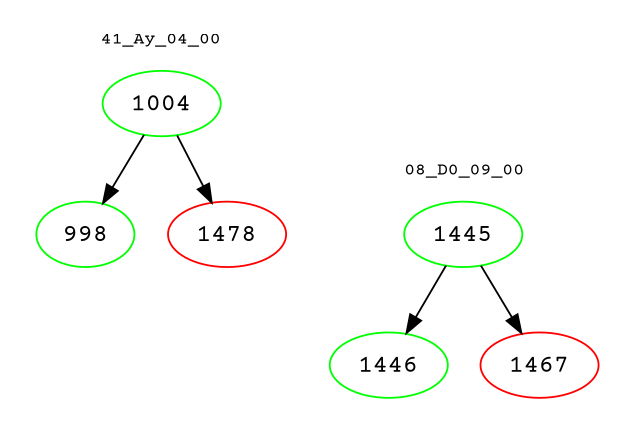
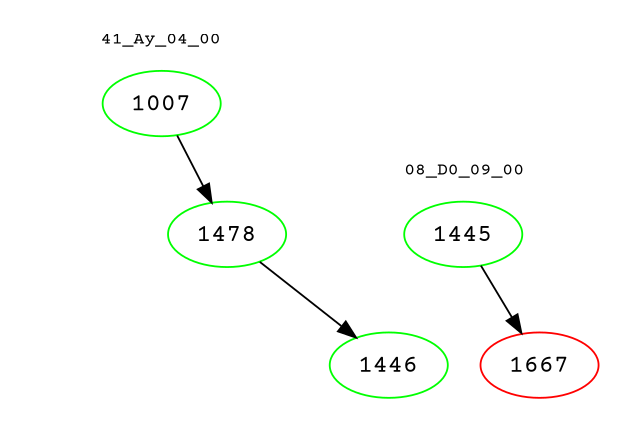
(162, 104) -> (162, 104)
(85, 234) -> none
(227, 234) -> (227, 234)
(431, 292) -> (301, 294)
(540, 365) -> (540, 365)
